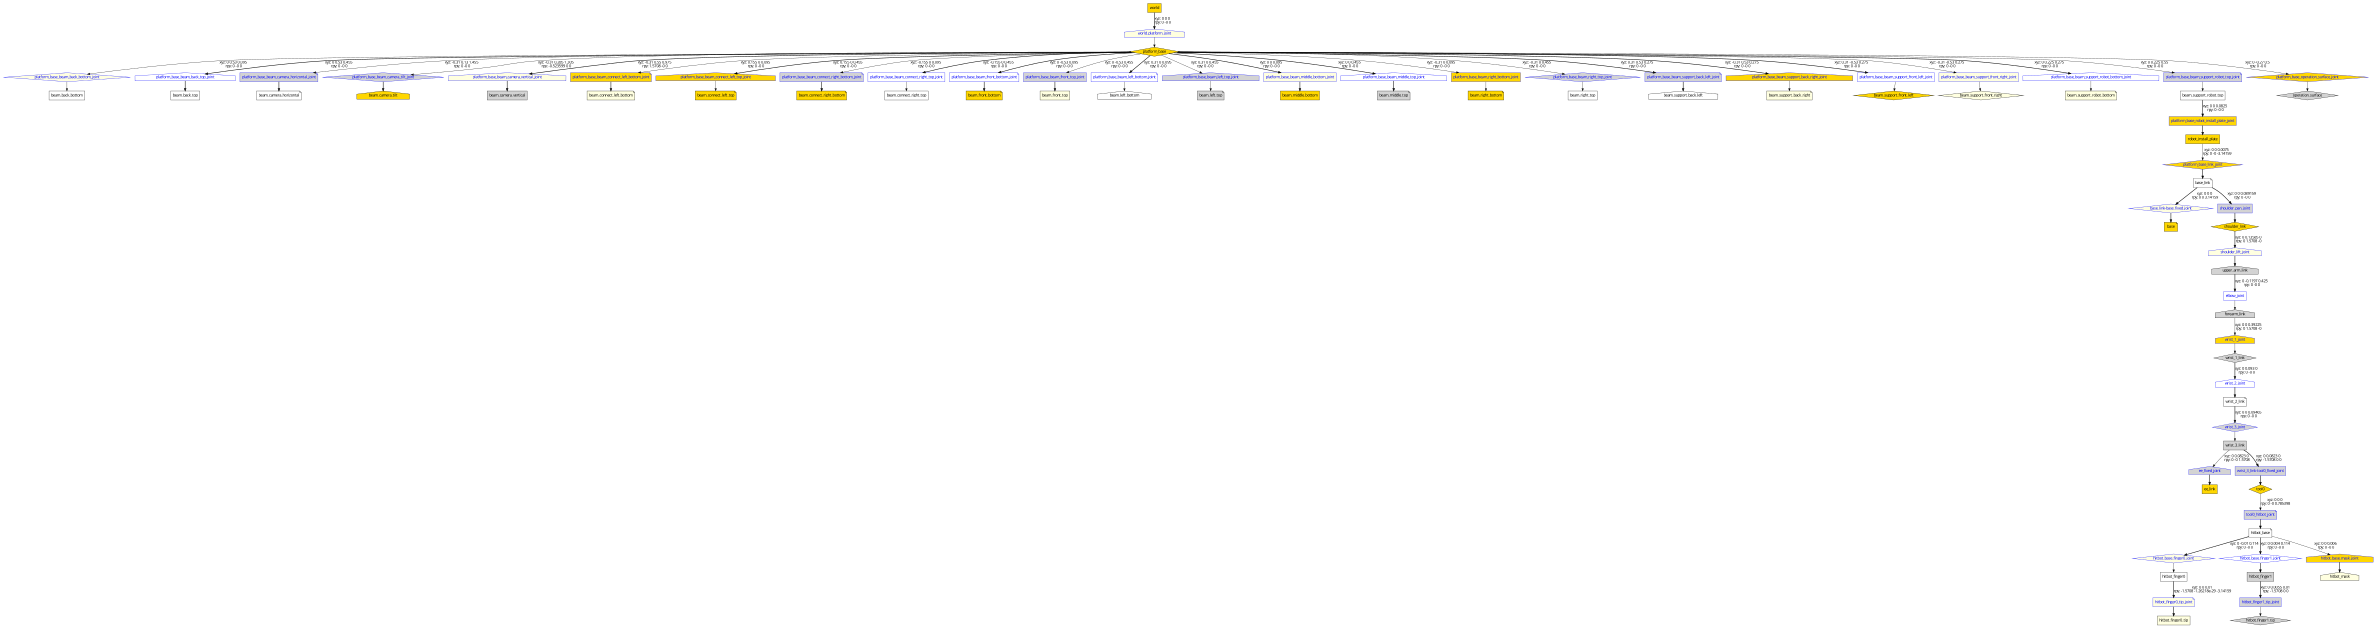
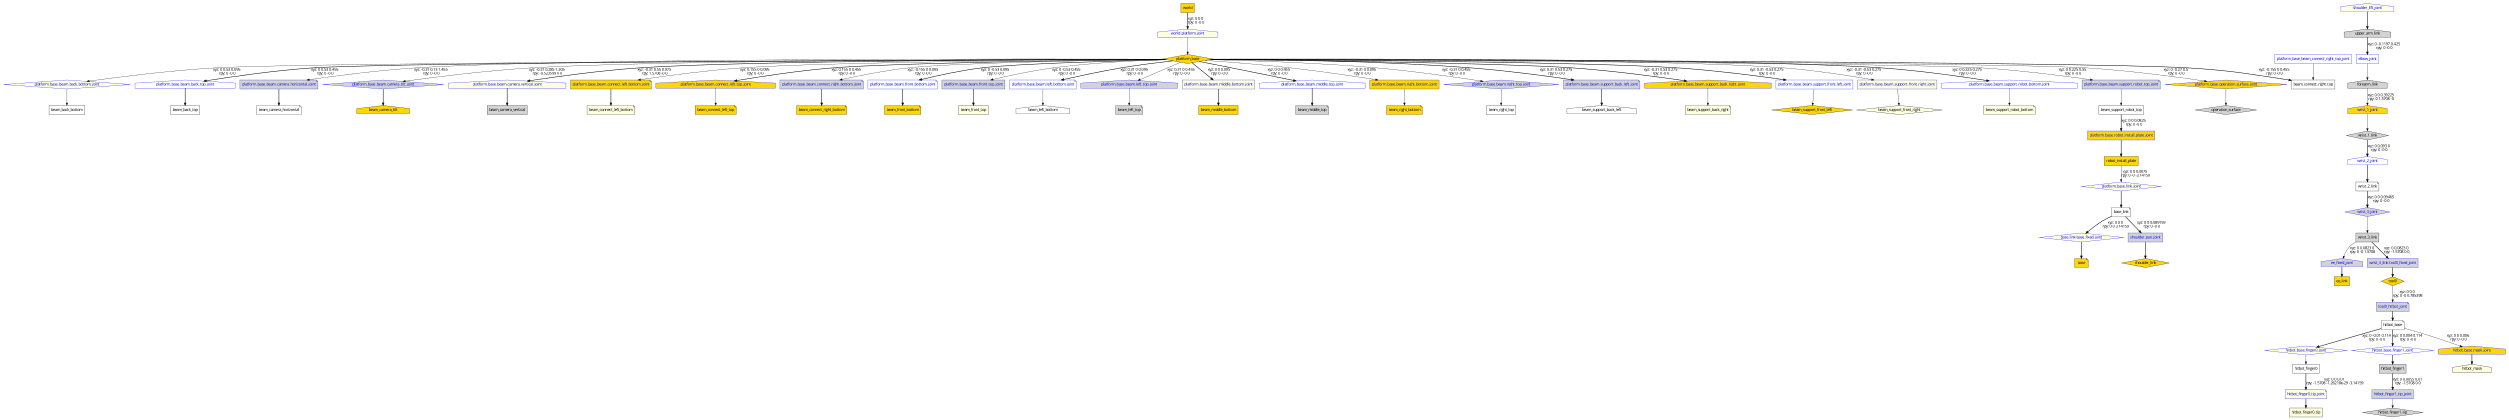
(1022, 57) -> (1993, 64)
(2203, 165) -> (2121, 186)
(2235, 238) -> none
